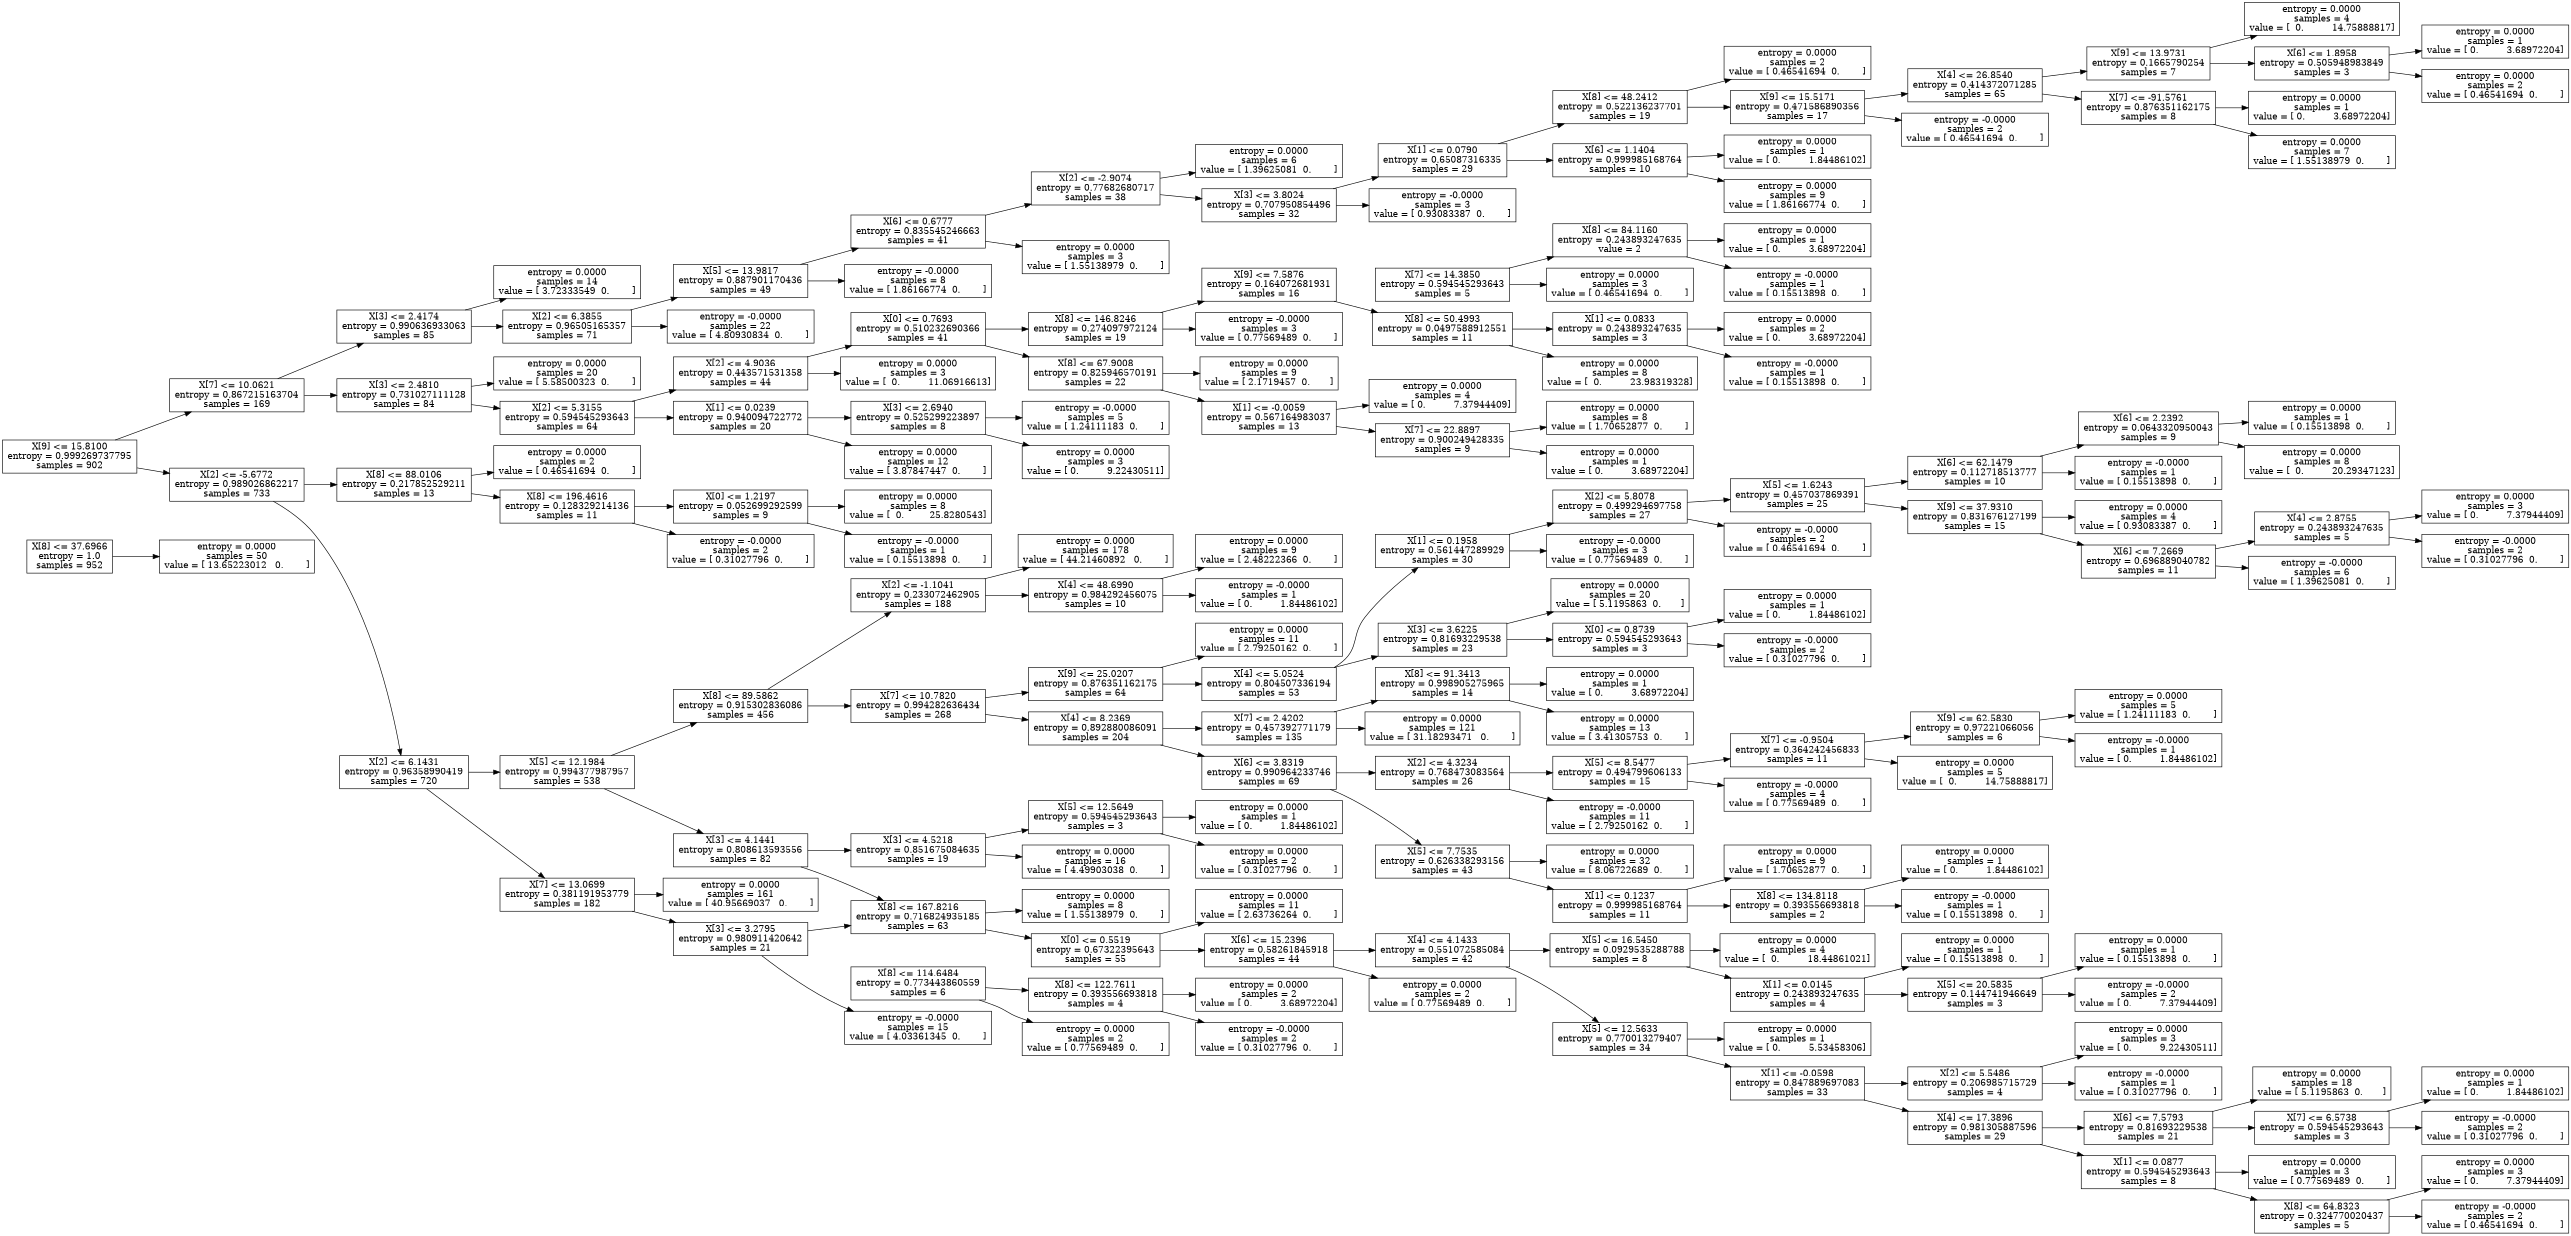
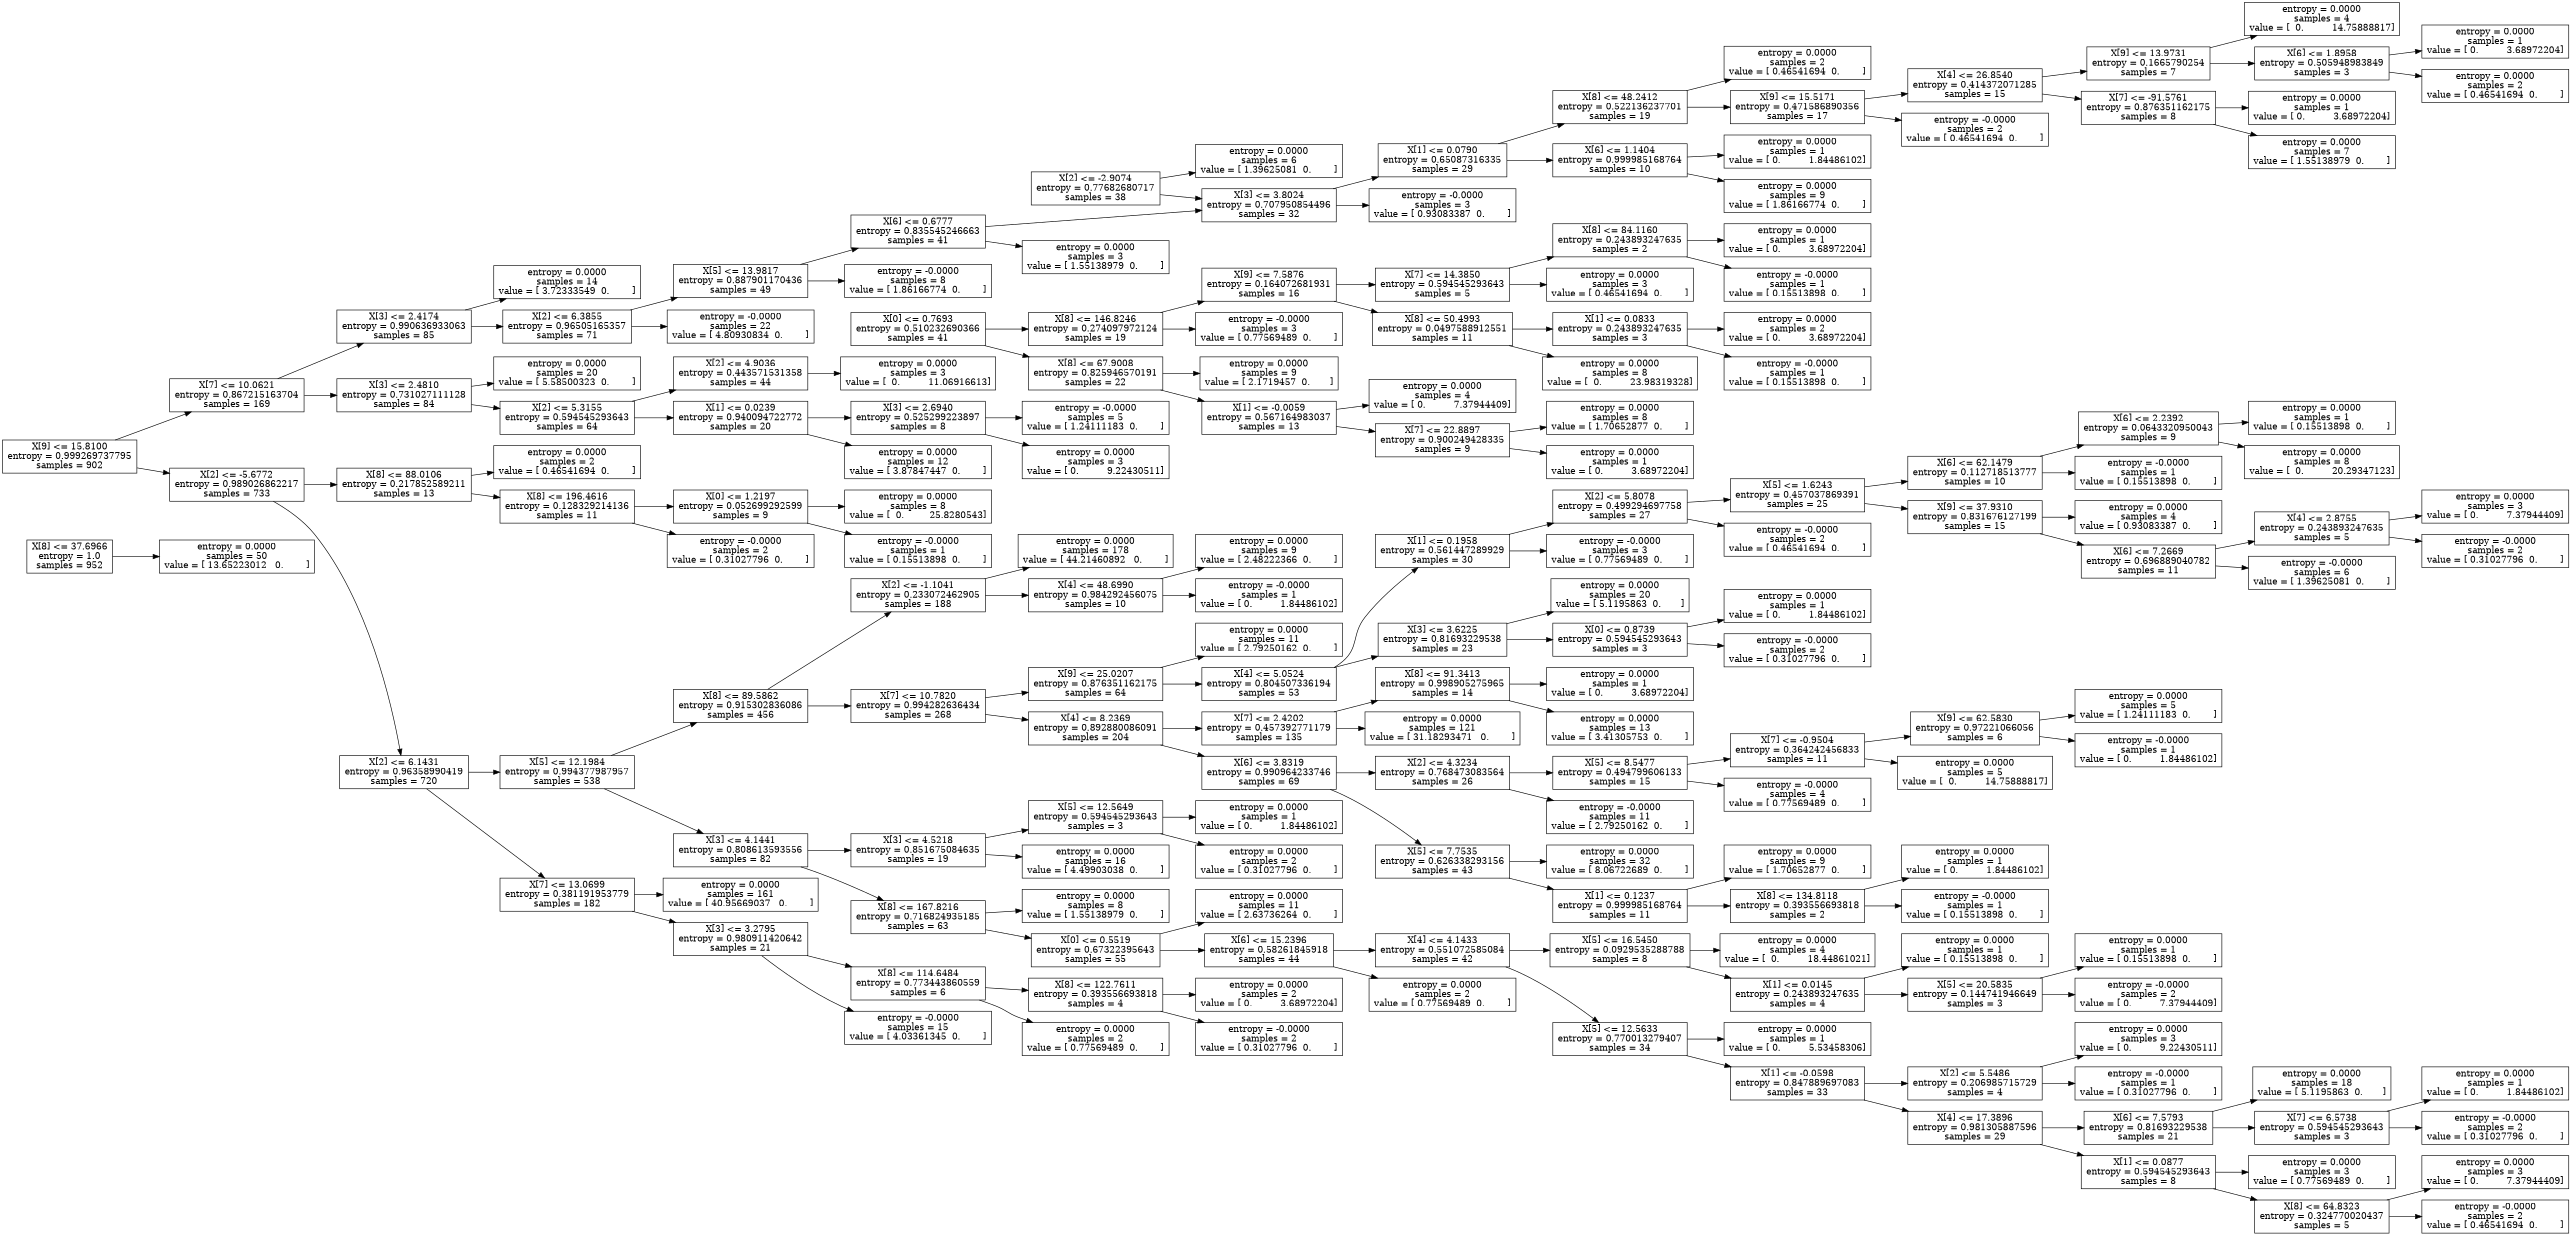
(1975, 85) -> (1975, 85)
(1005, 210) -> (1090, 219)
(1620, 240) -> (1620, 240)
none -> (1353, 285)
(826, 352) -> none
(404, 485) -> (404, 485)
(826, 929) -> (826, 960)
